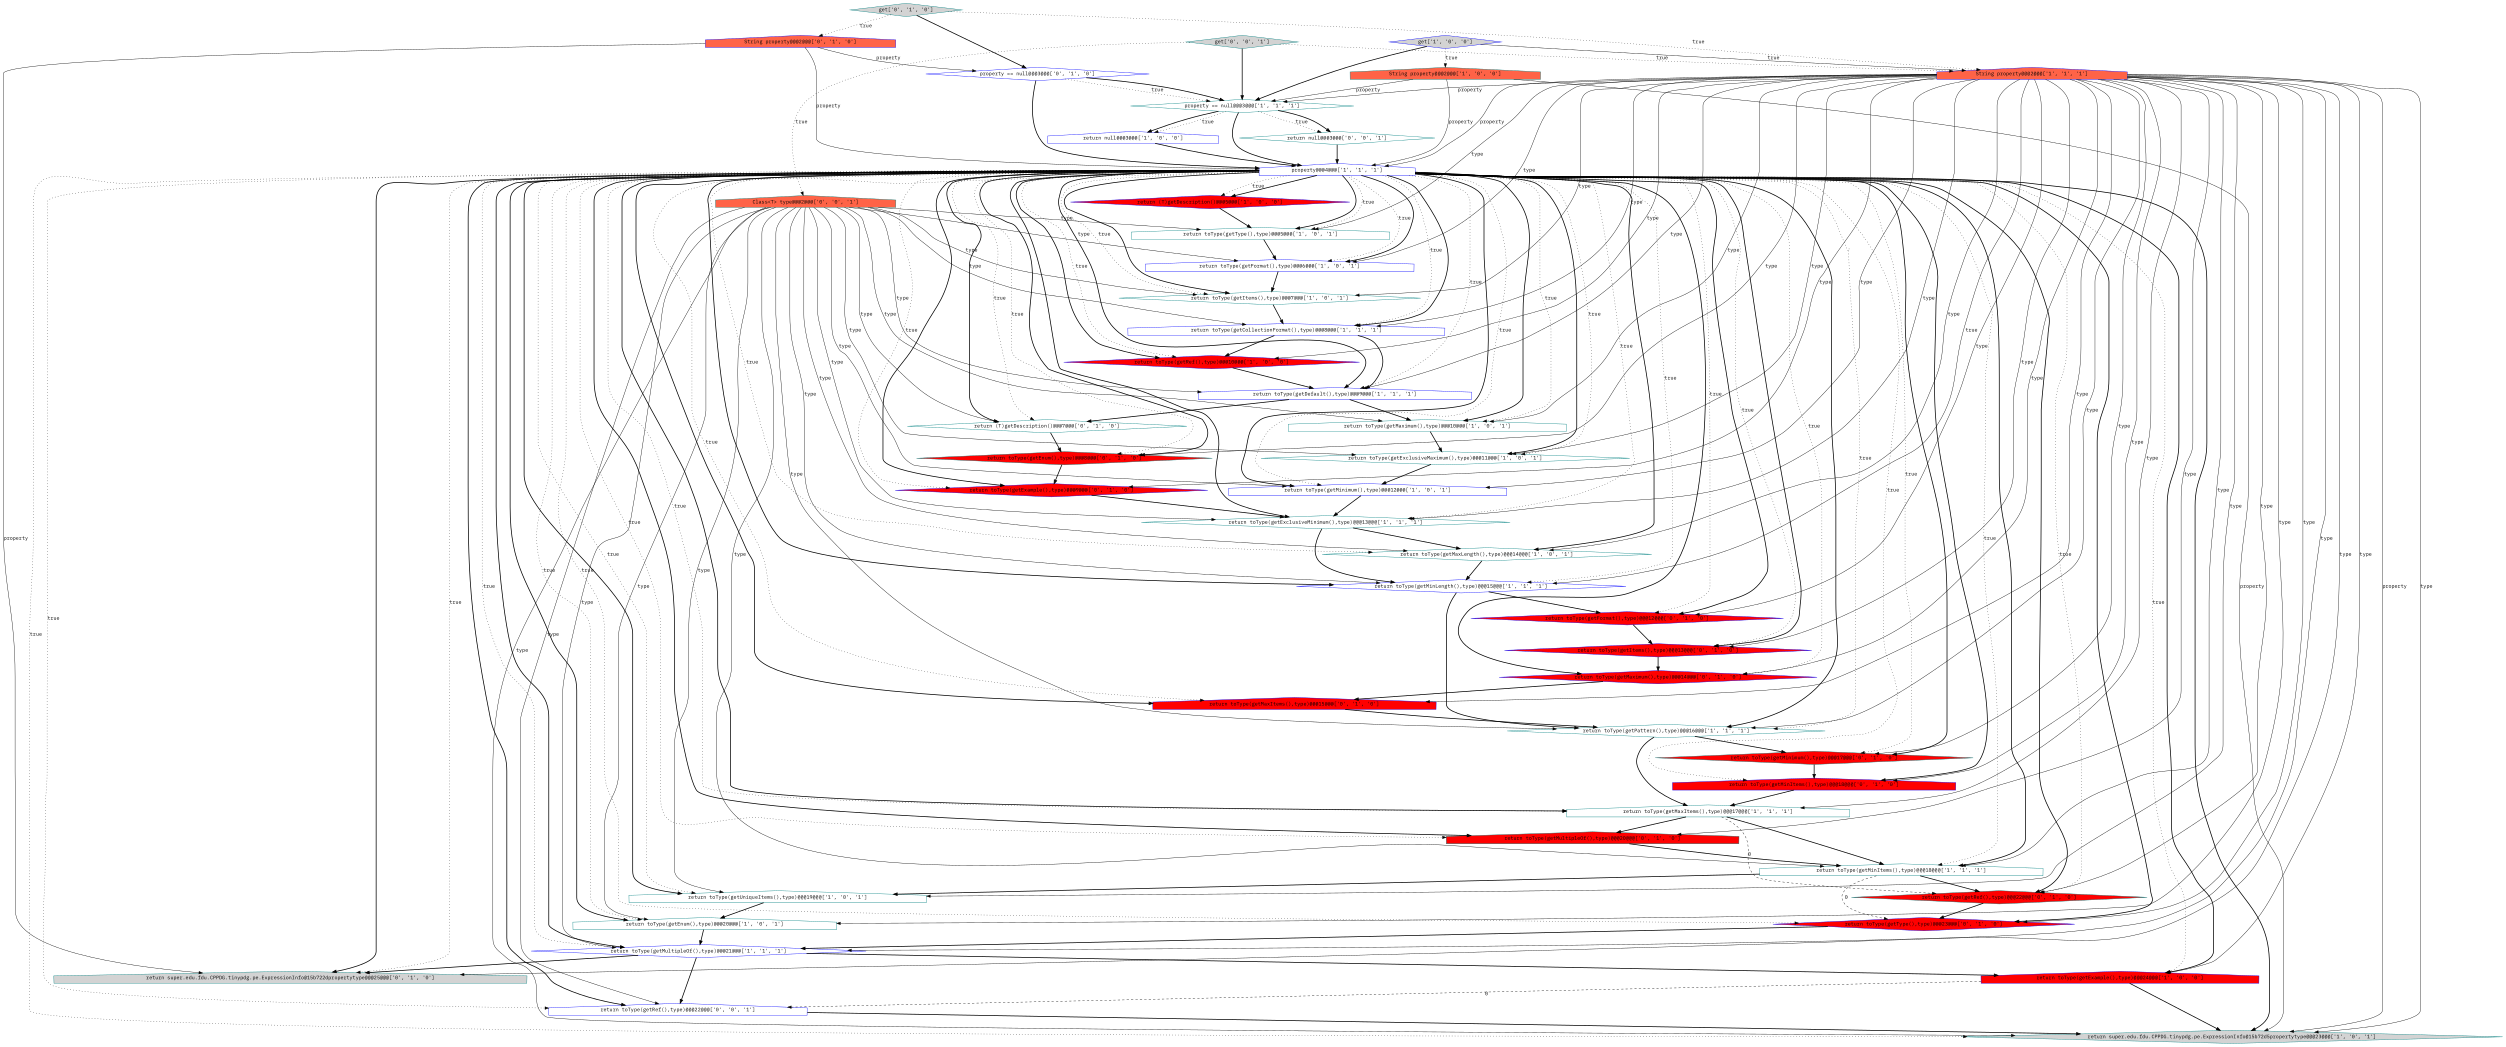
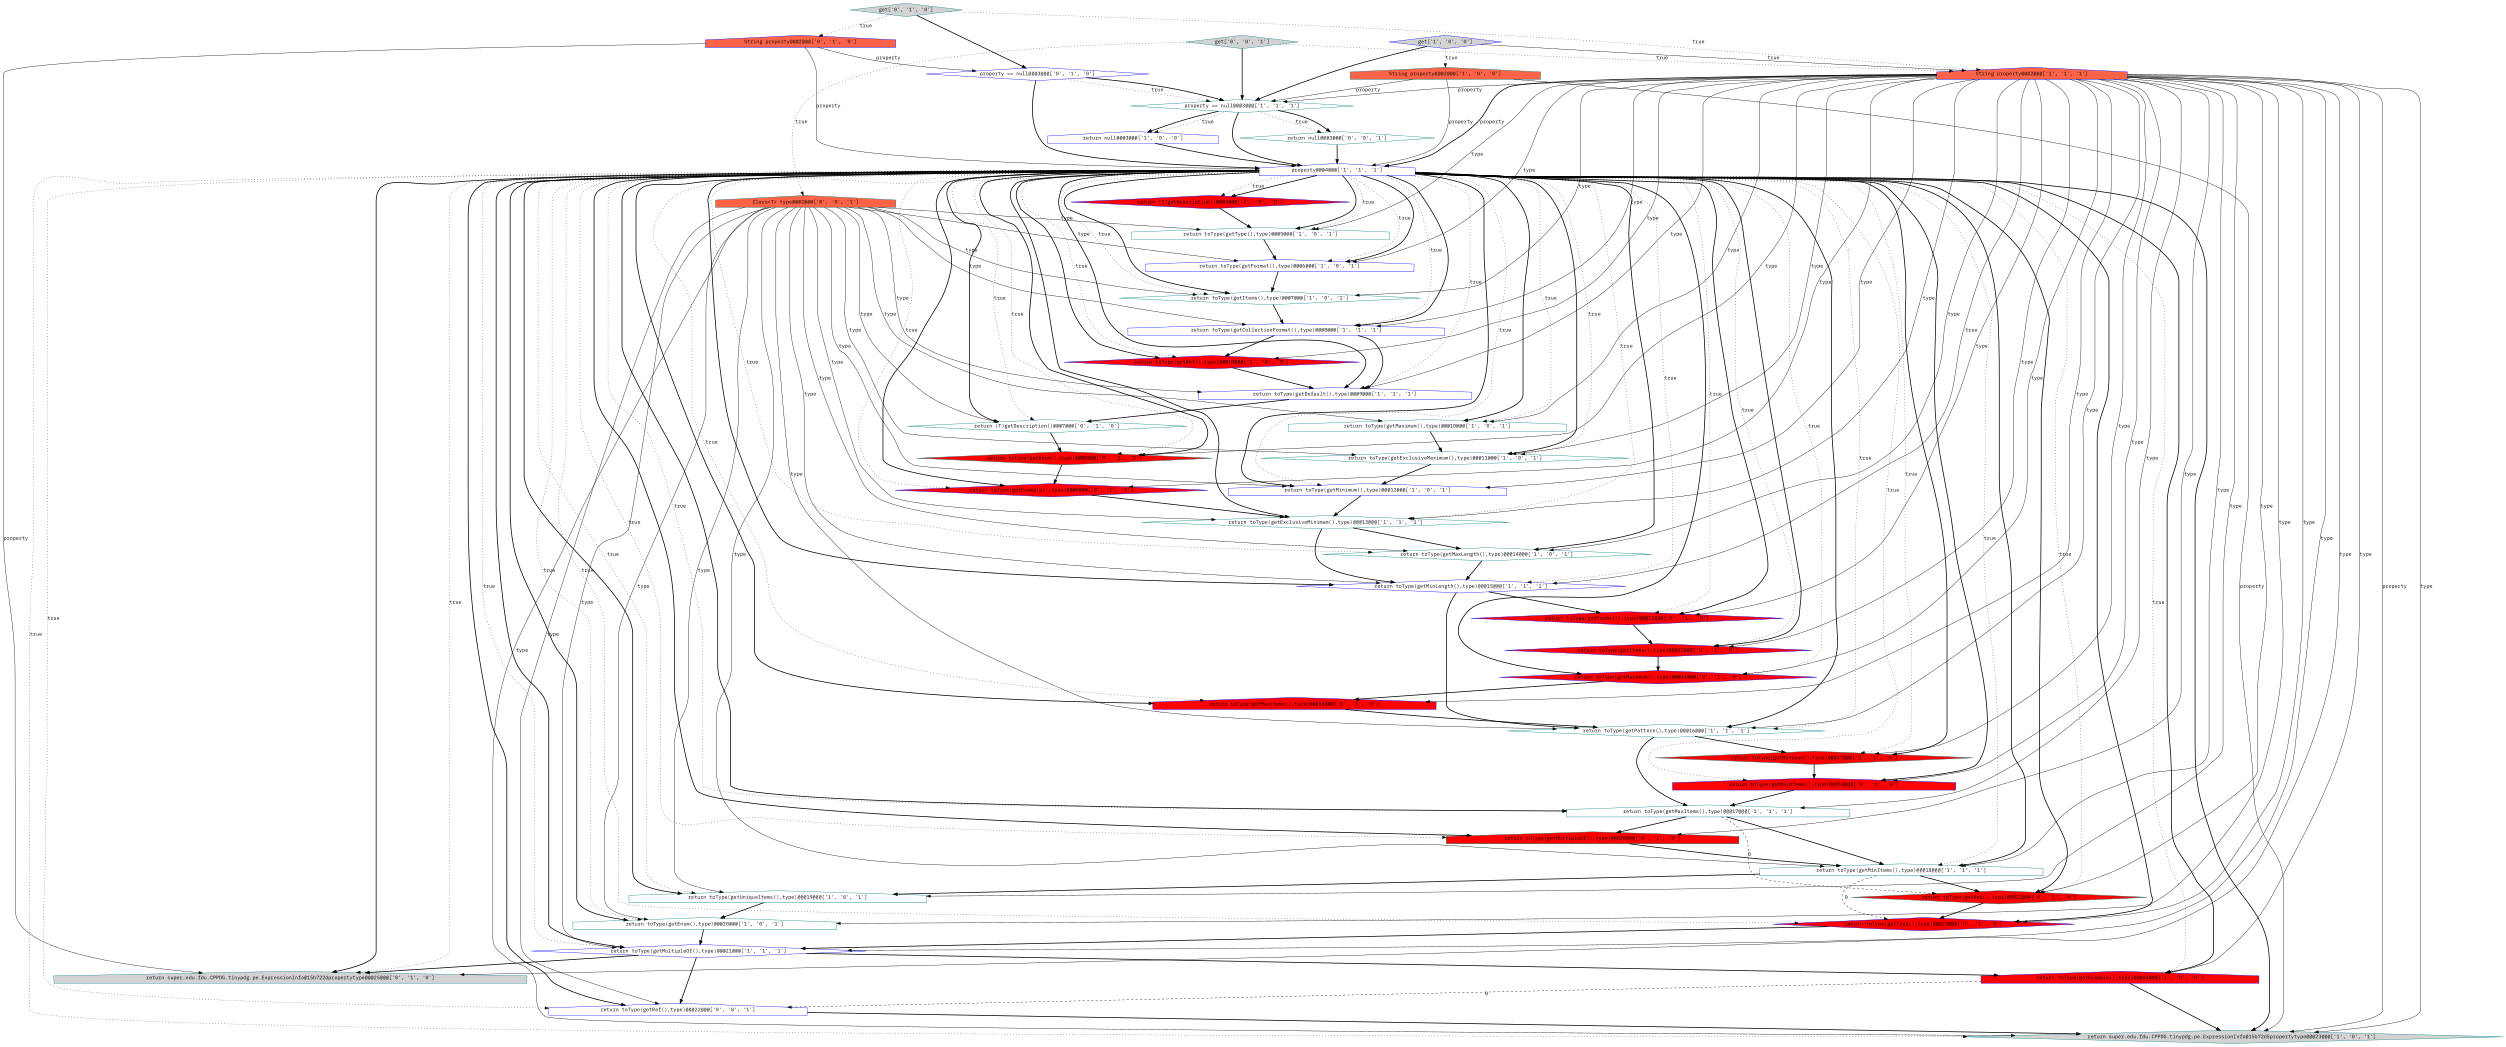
(1505, 89) -> (1505, 89)
(1377, 409) -> none
